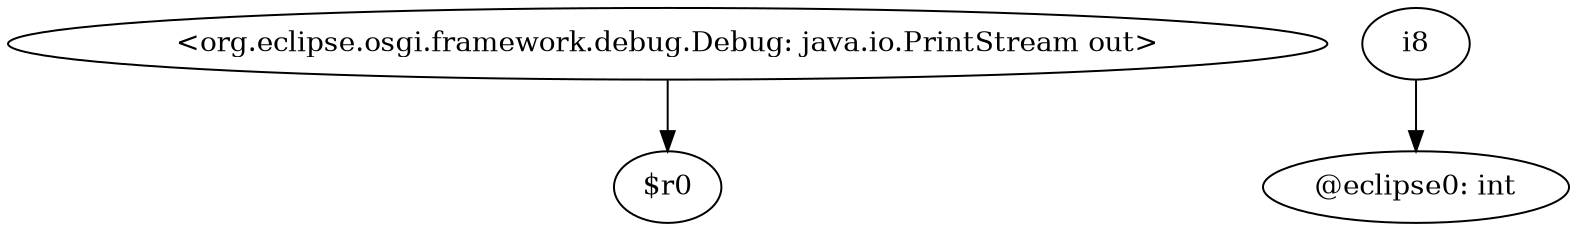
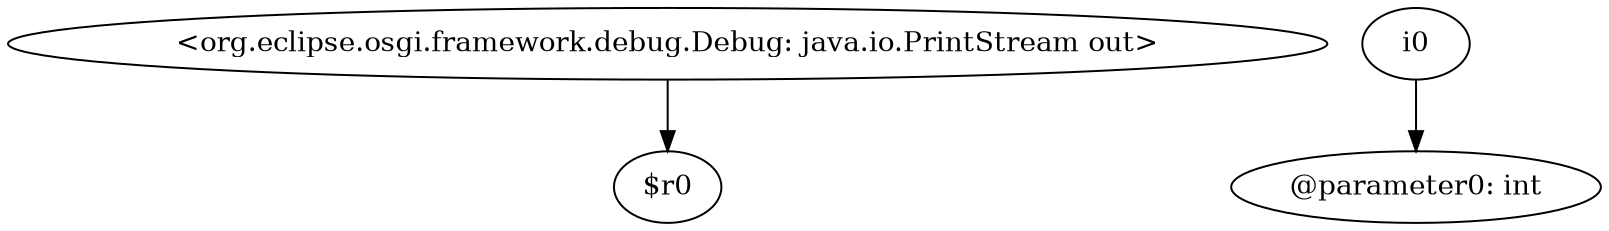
(1416, 44) -> (1416, 44)
(1416, 187) -> (1416, 187)
